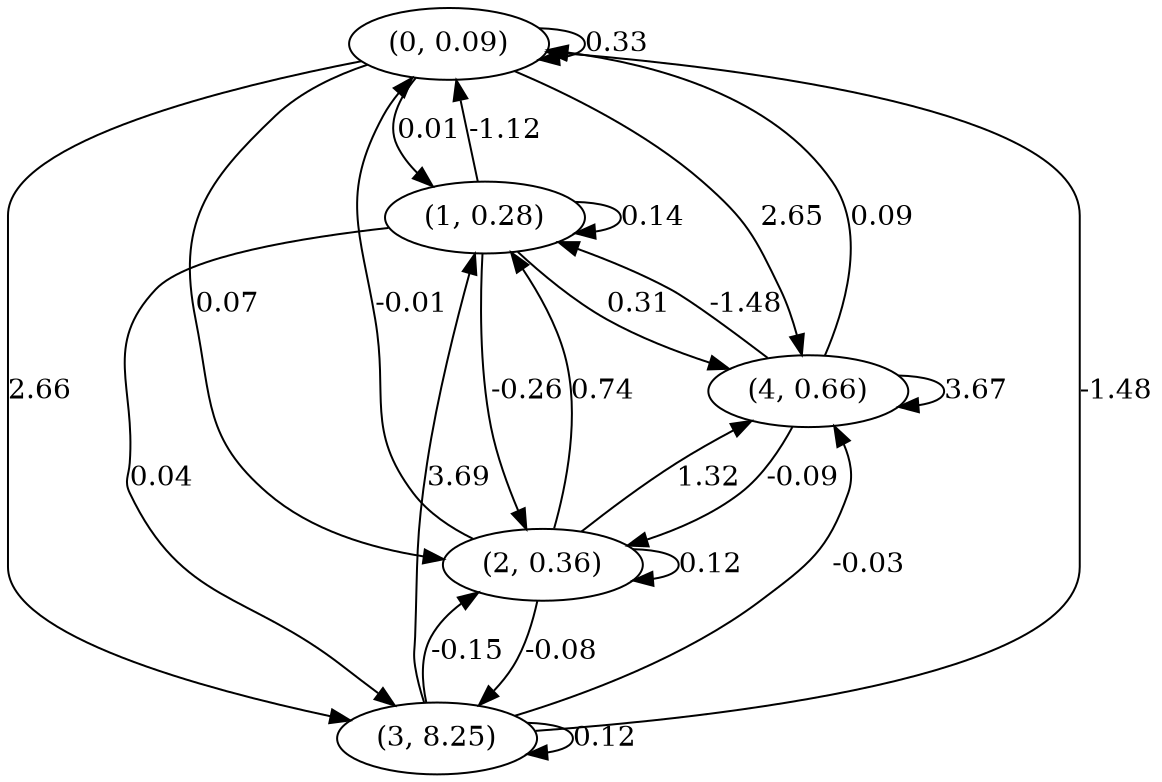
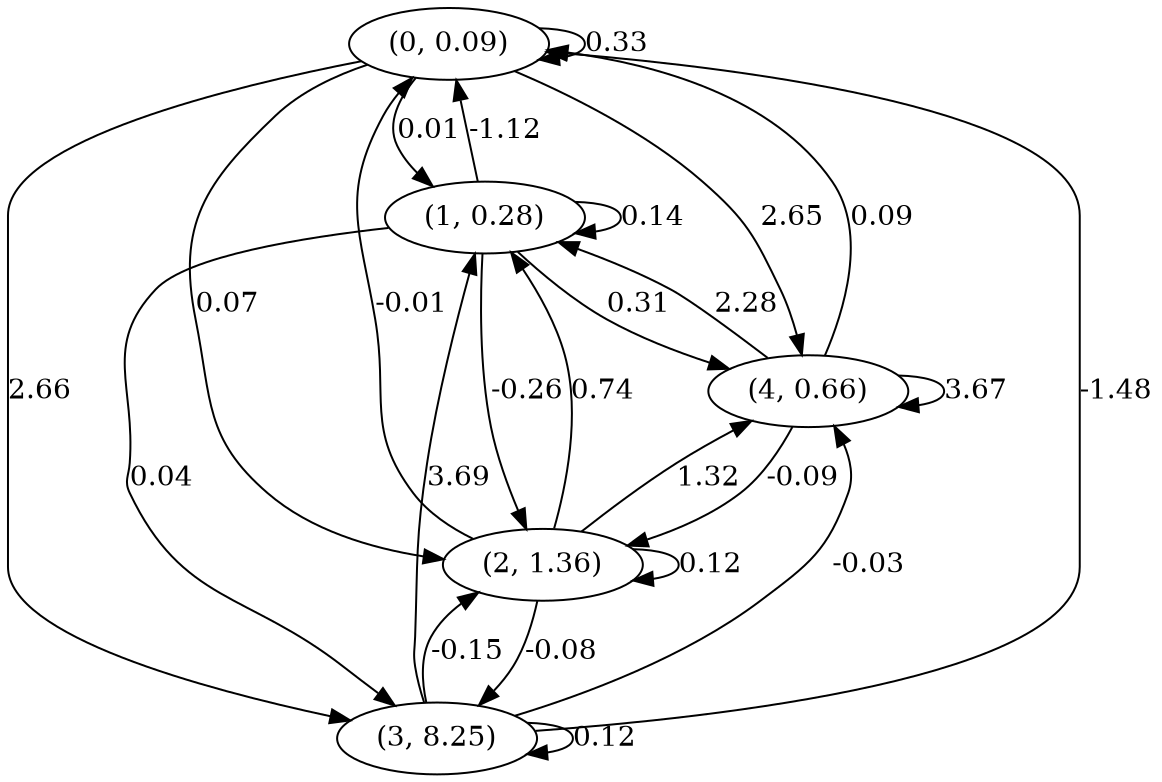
(746, 304) -> (746, 304)
(543, 565) -> (543, 565)
